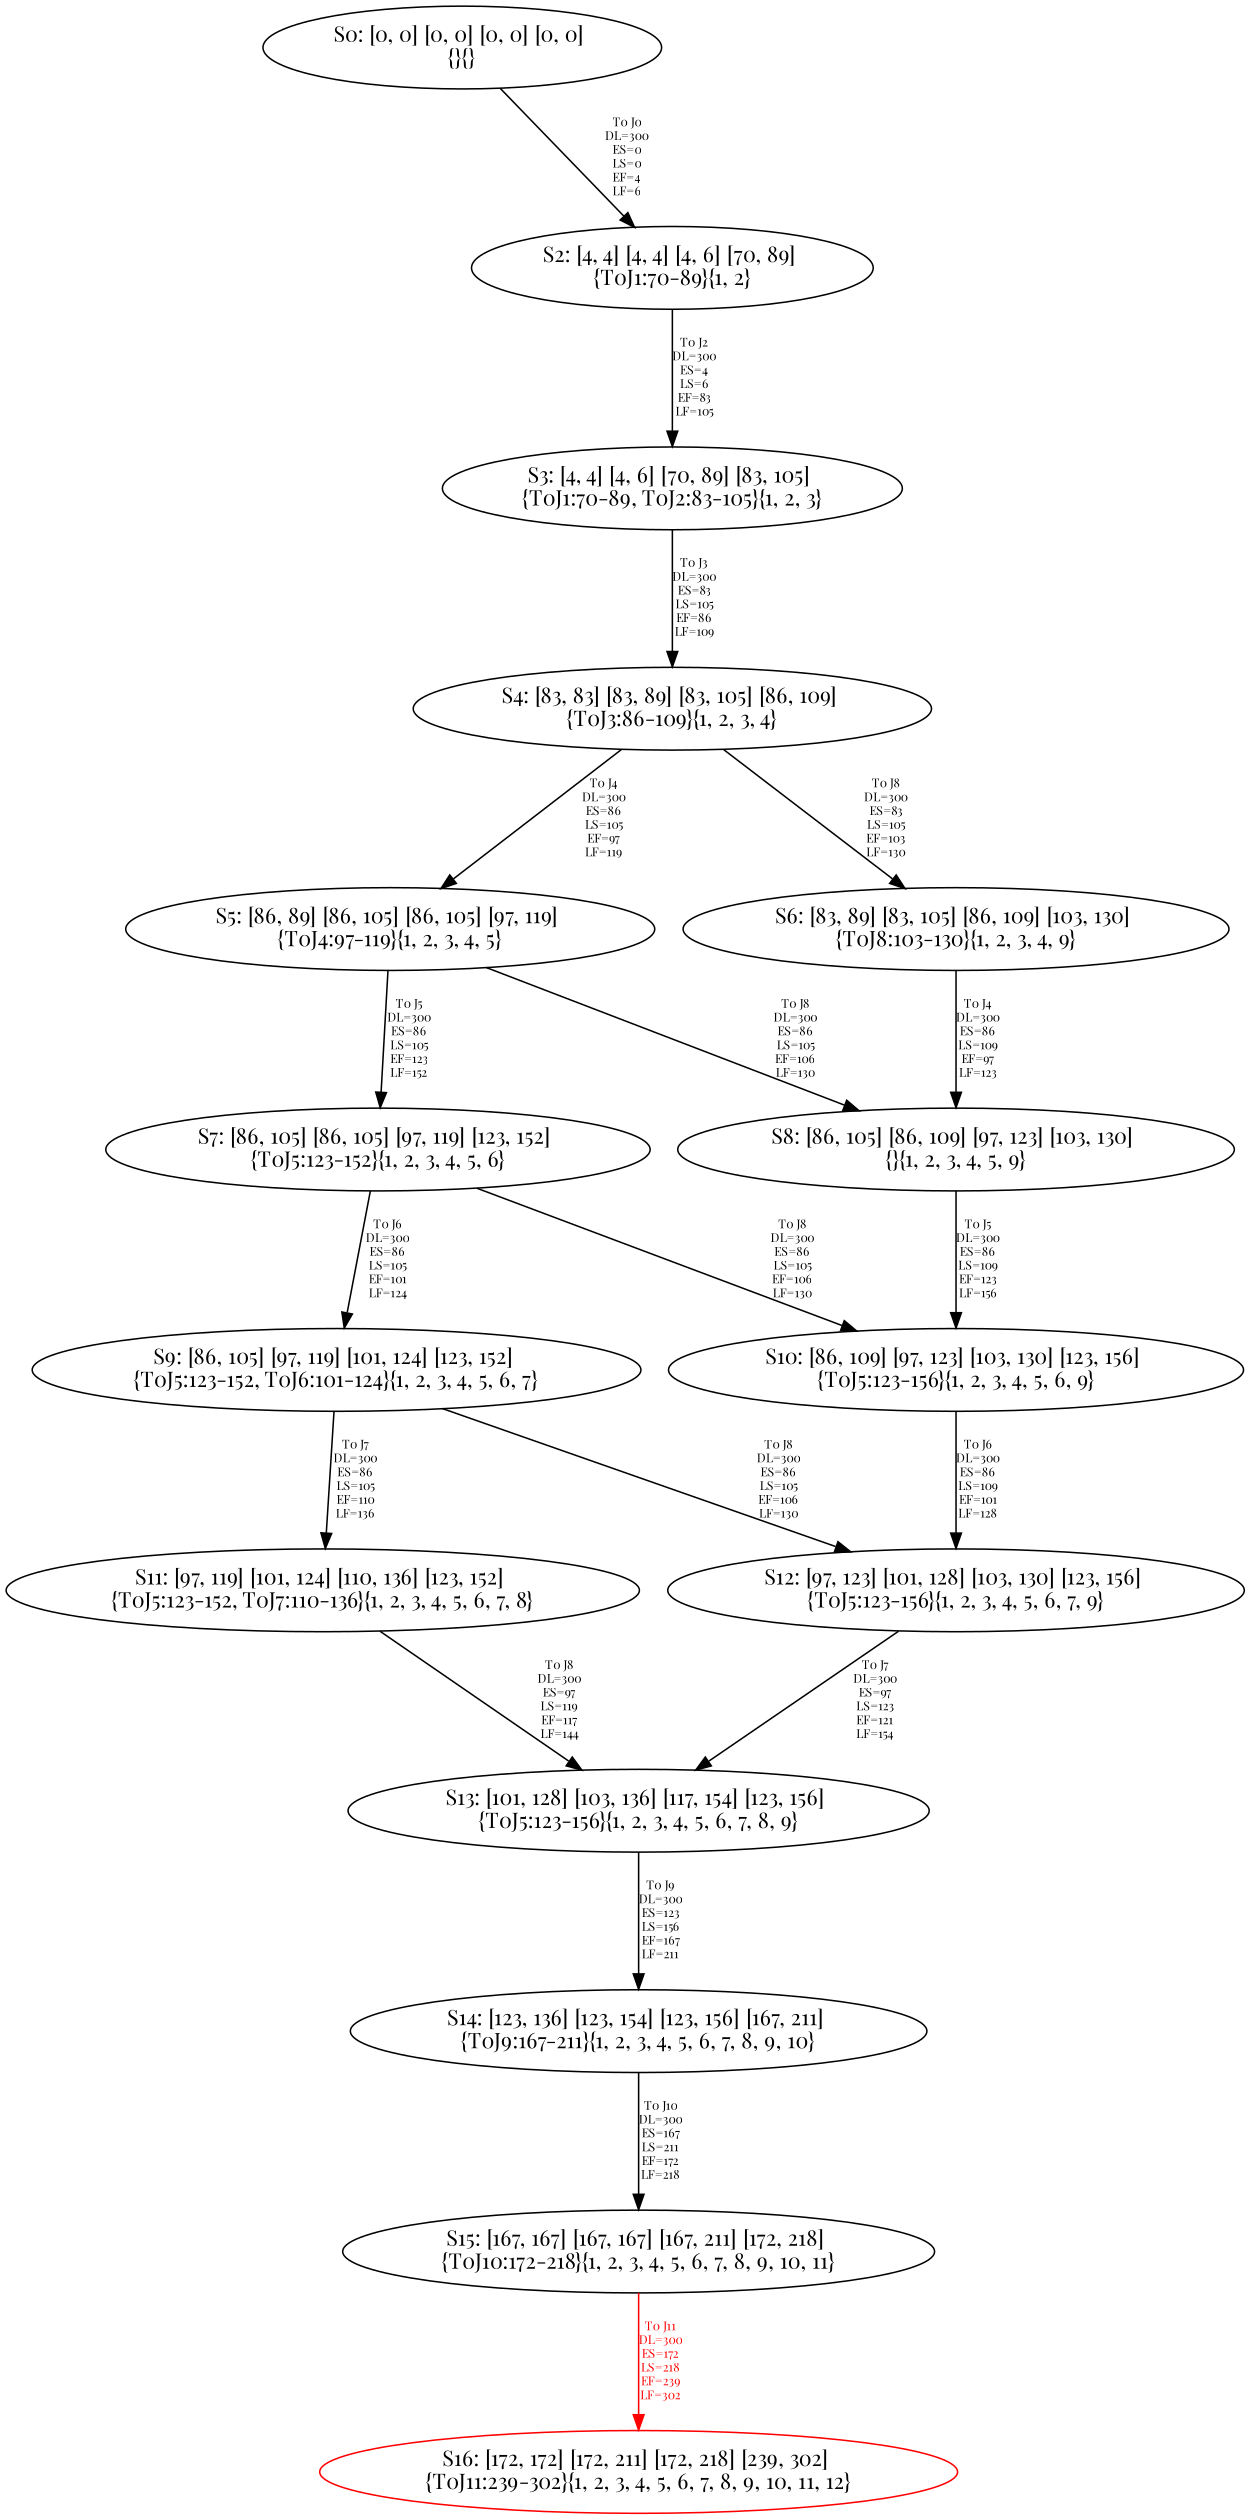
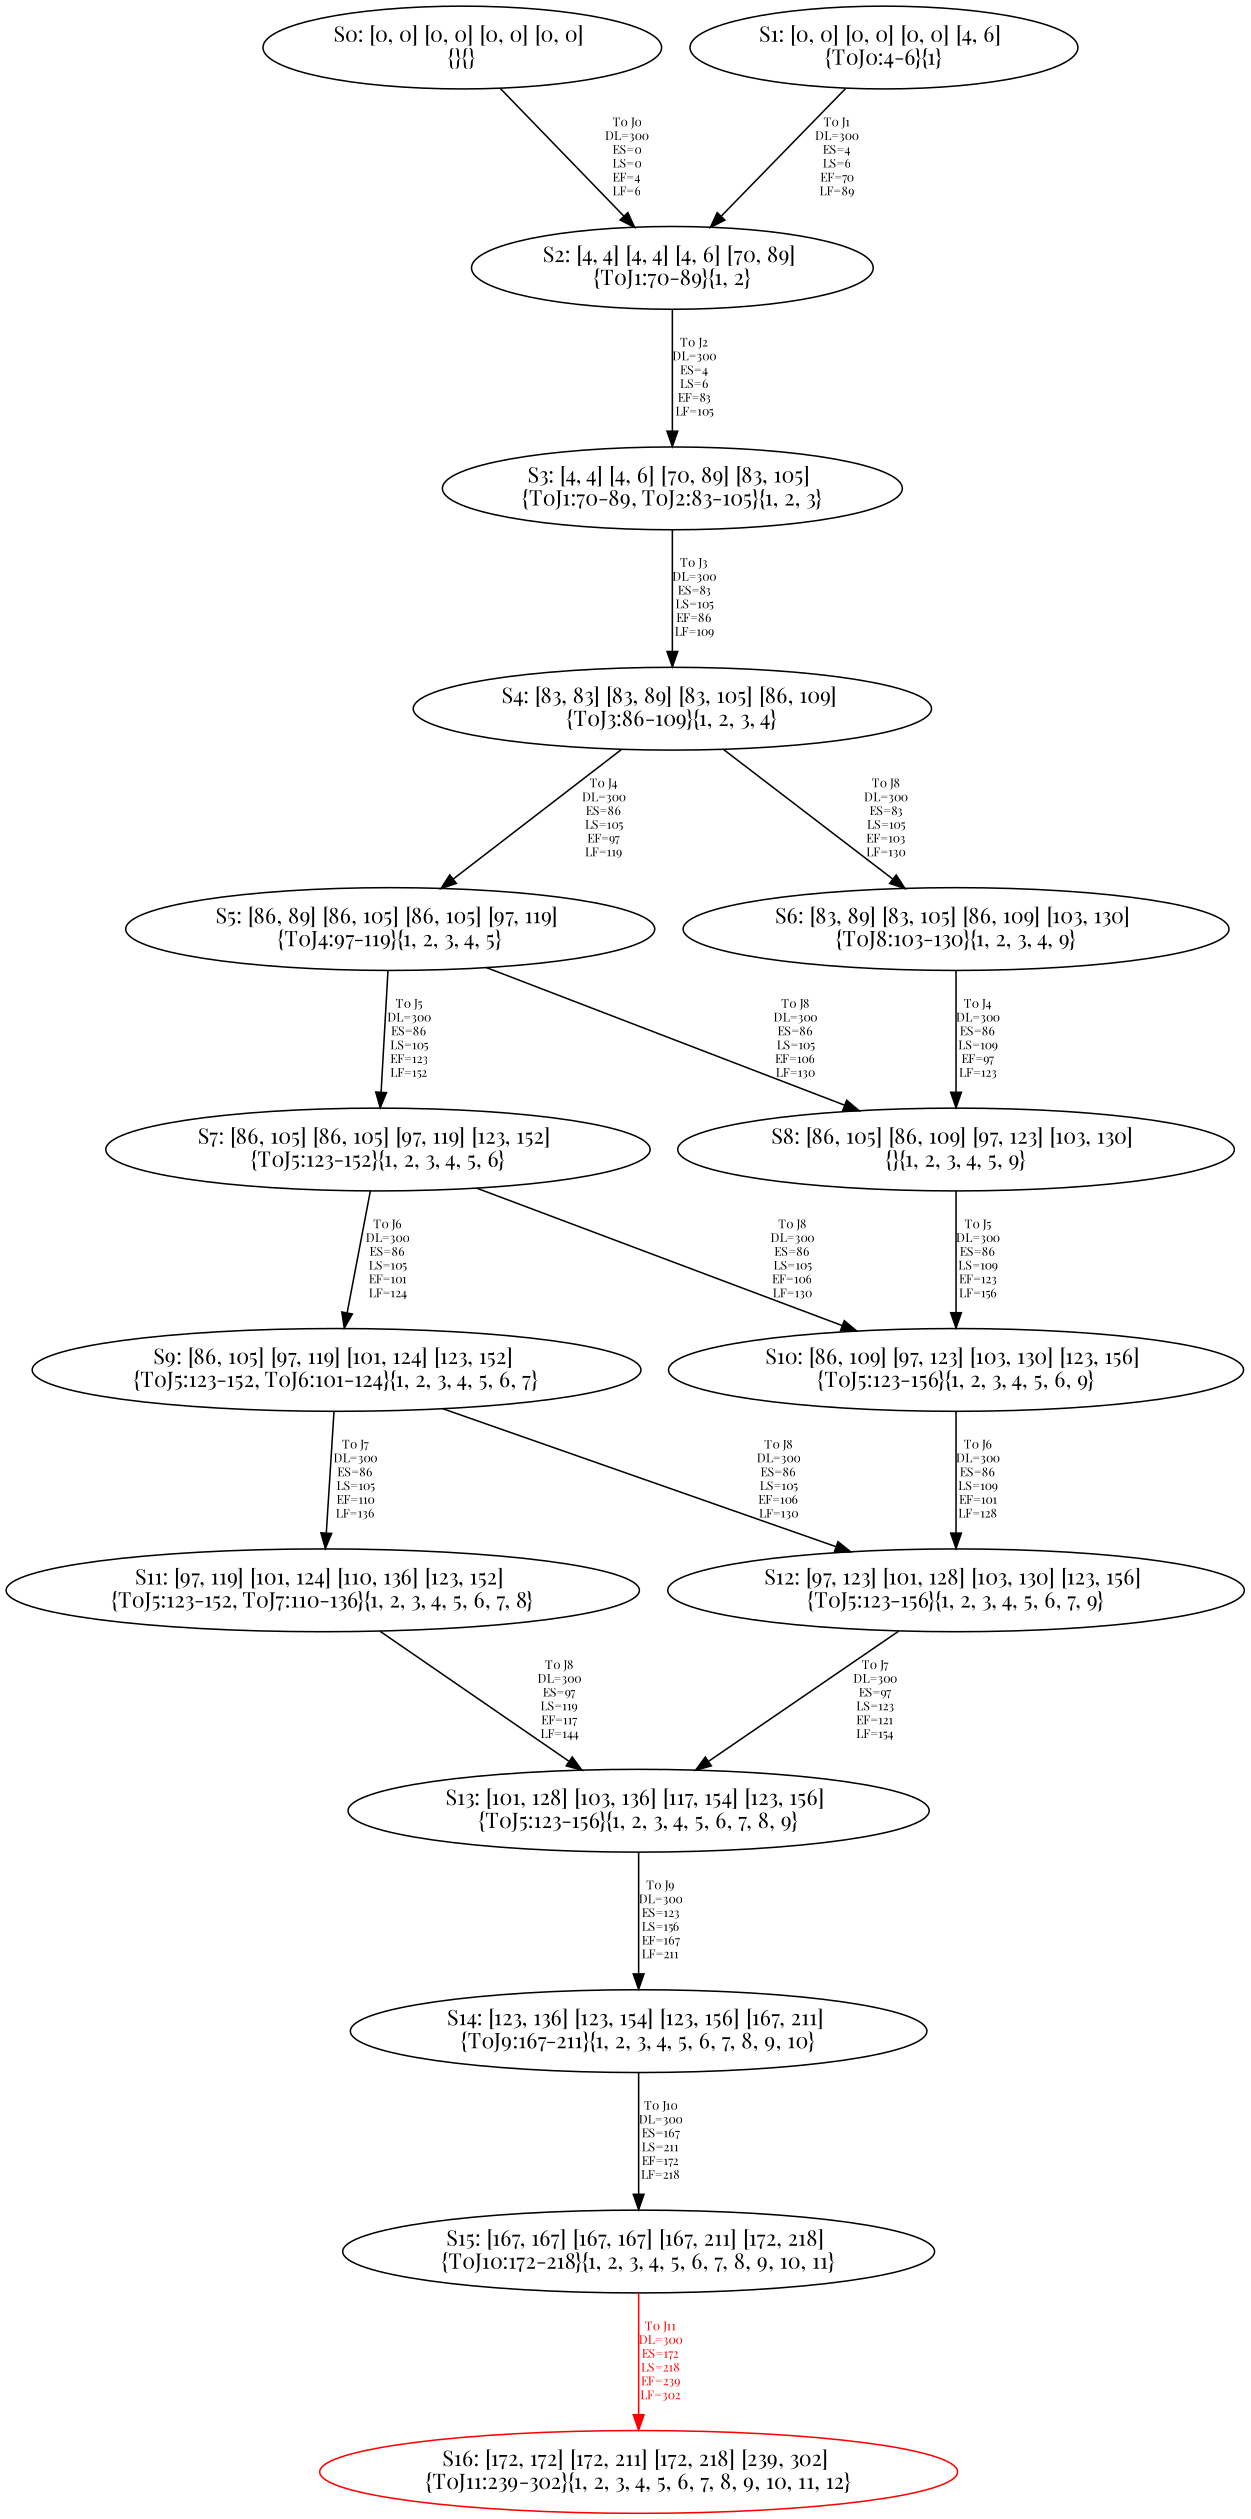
none -> (884, 48)
